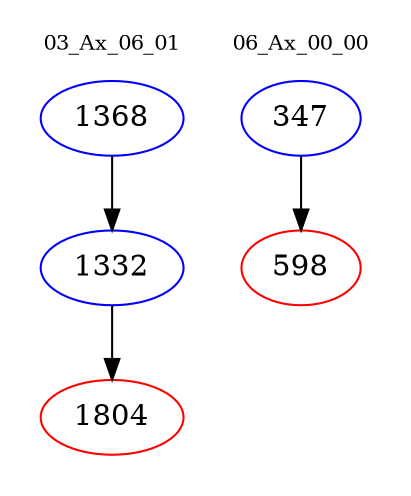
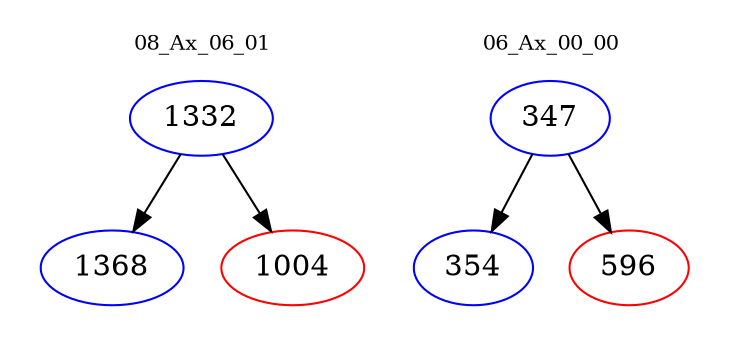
(112, 45) -> (202, 45)
(112, 183) -> (163, 184)
(301, 268) -> (629, 268)
none -> (473, 268)
(112, 417) -> (293, 268)
